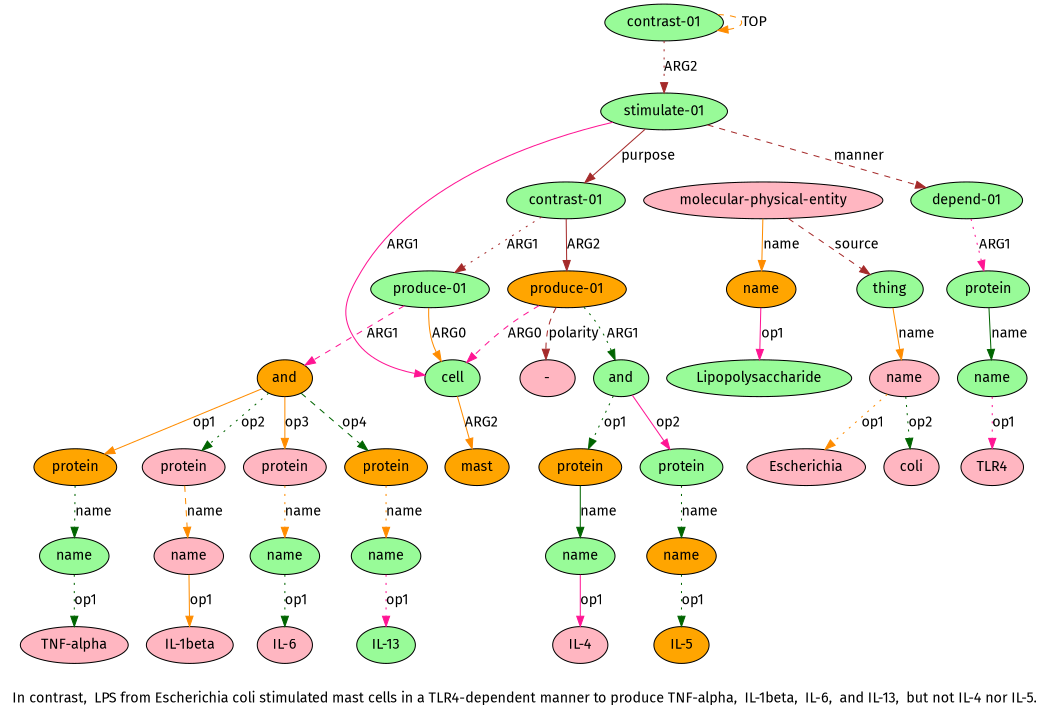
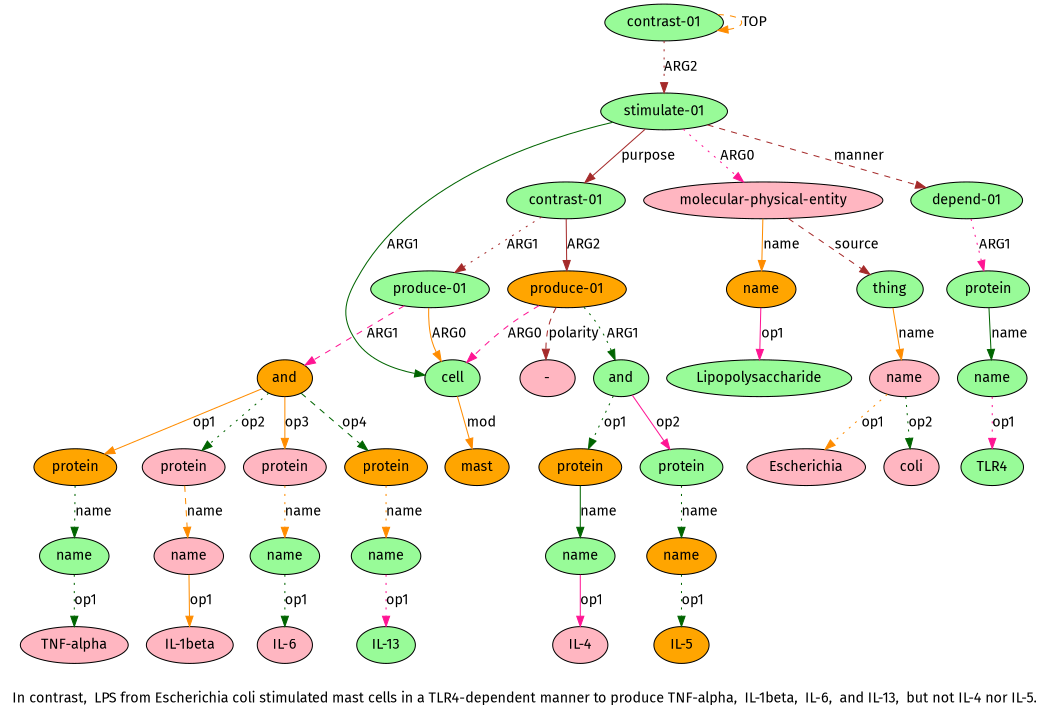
none -> (709, 152)
(412, 213) -> (412, 213)
(482, 423) -> (482, 423)
(992, 467) -> (992, 467)
